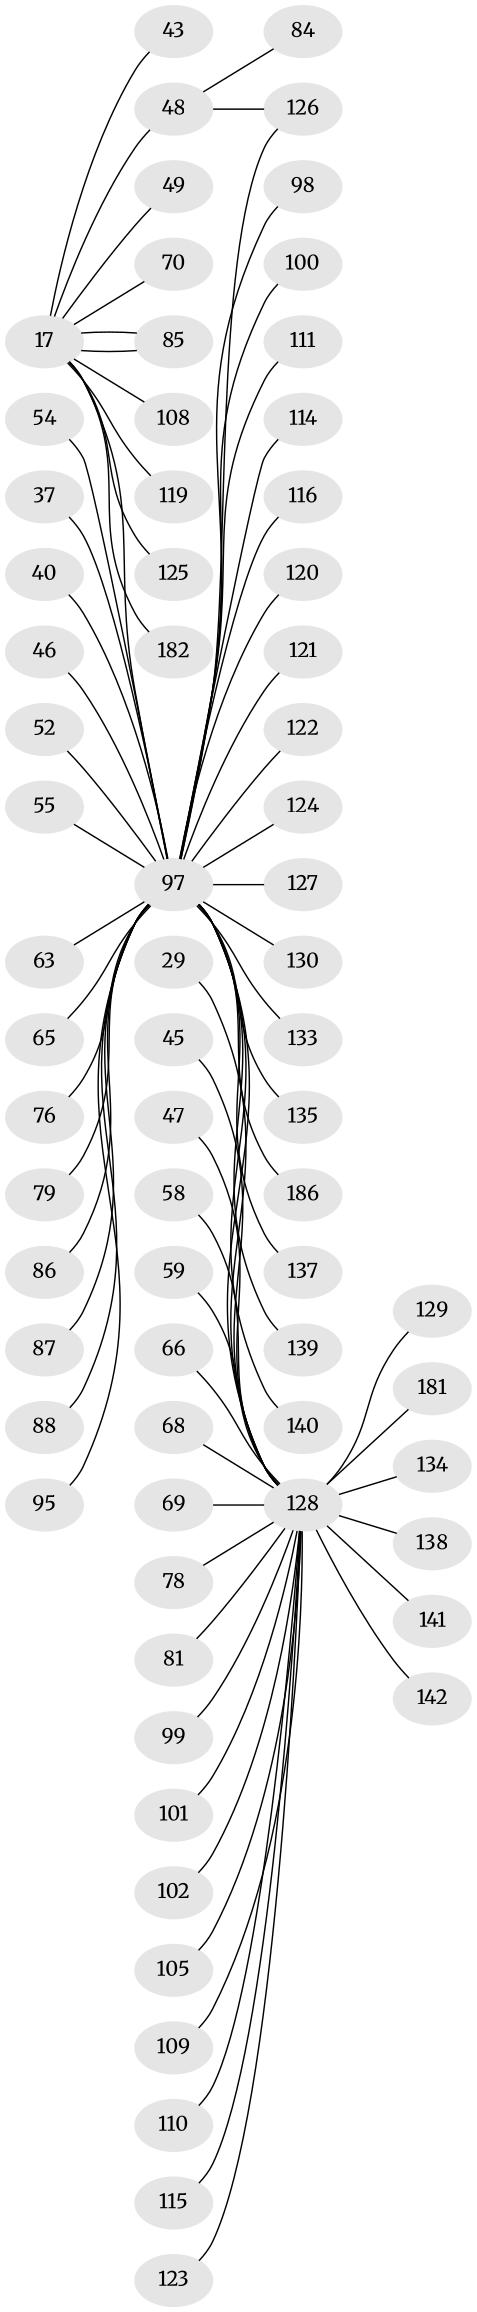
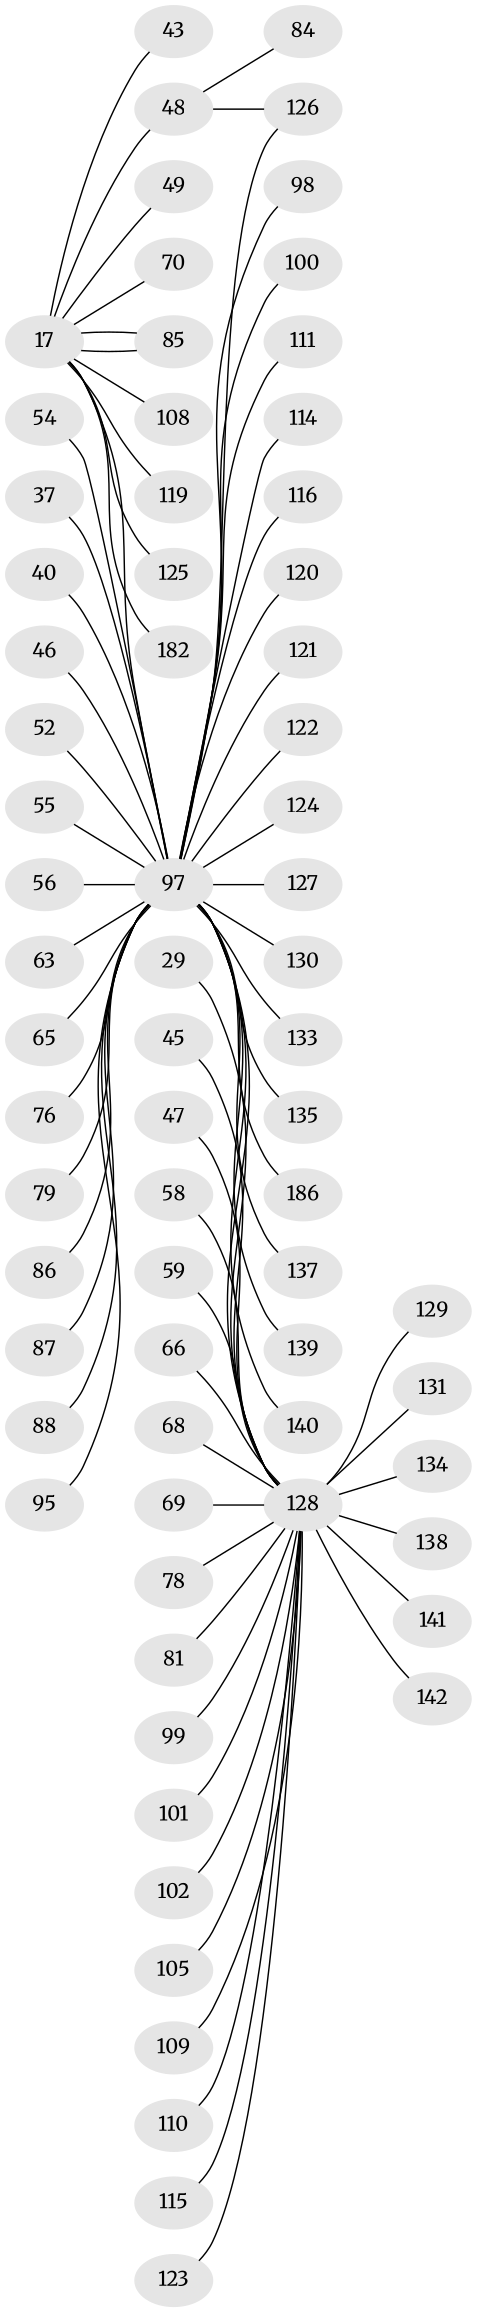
none -> (45, 885)
(432, 1389) -> (432, 1389)
